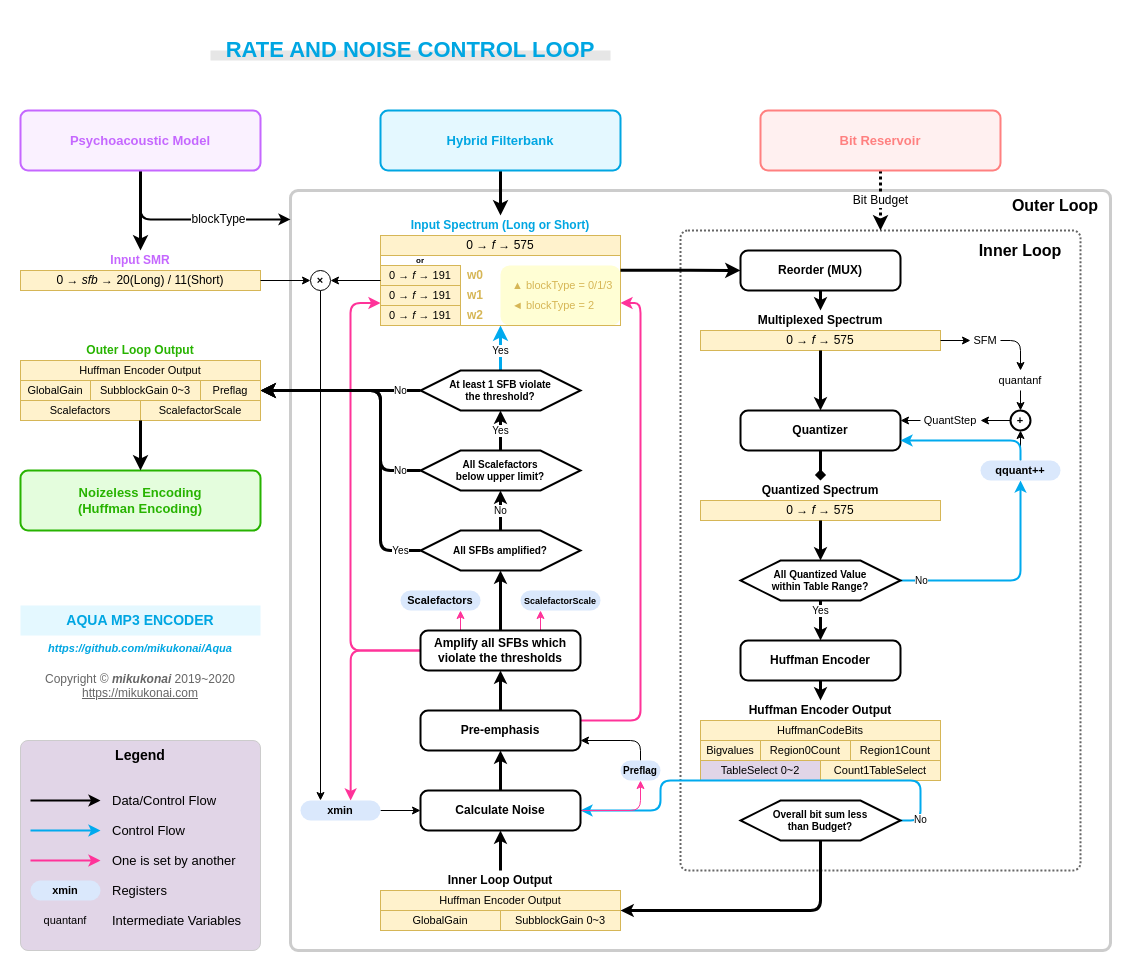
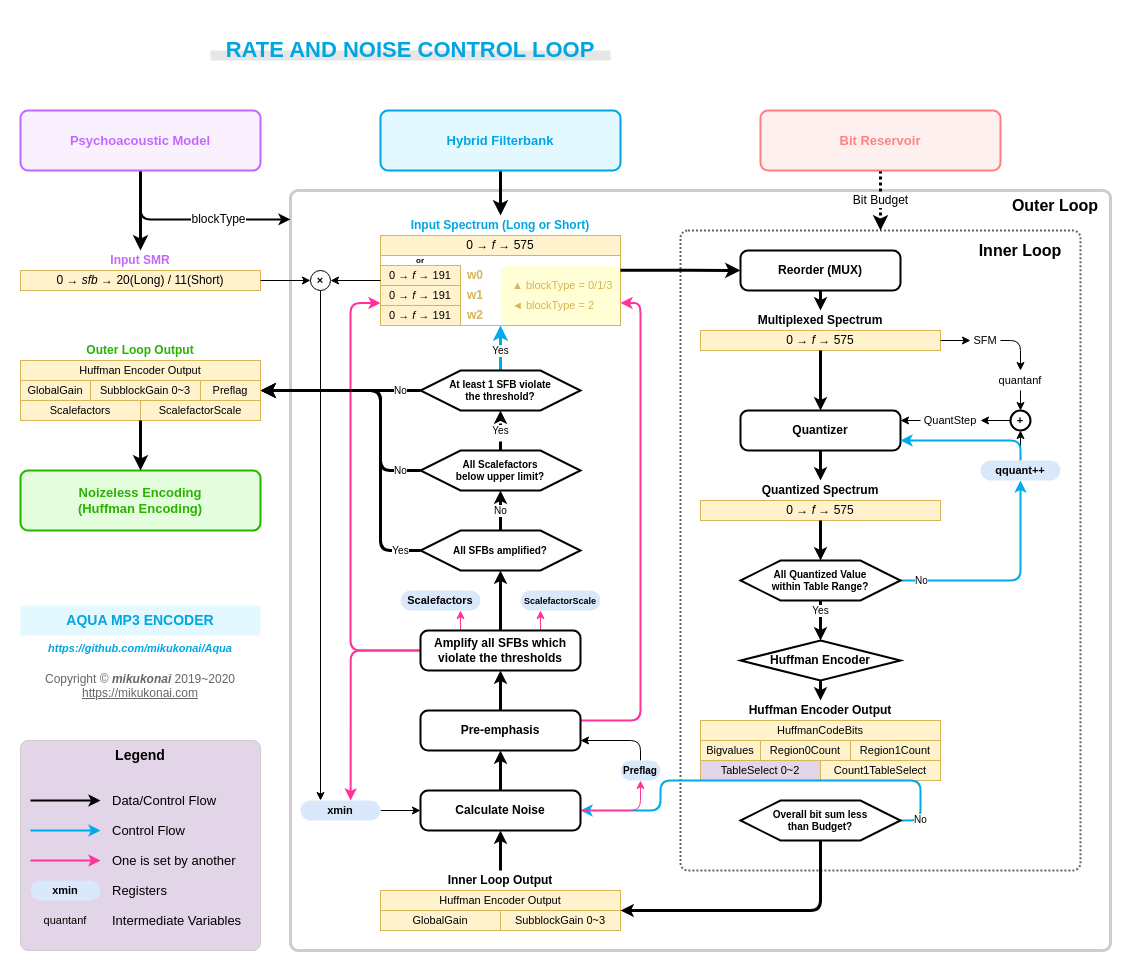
(501, 439) -> (501, 439)
(821, 469) -> (821, 469)
(821, 661) -> (821, 661)
